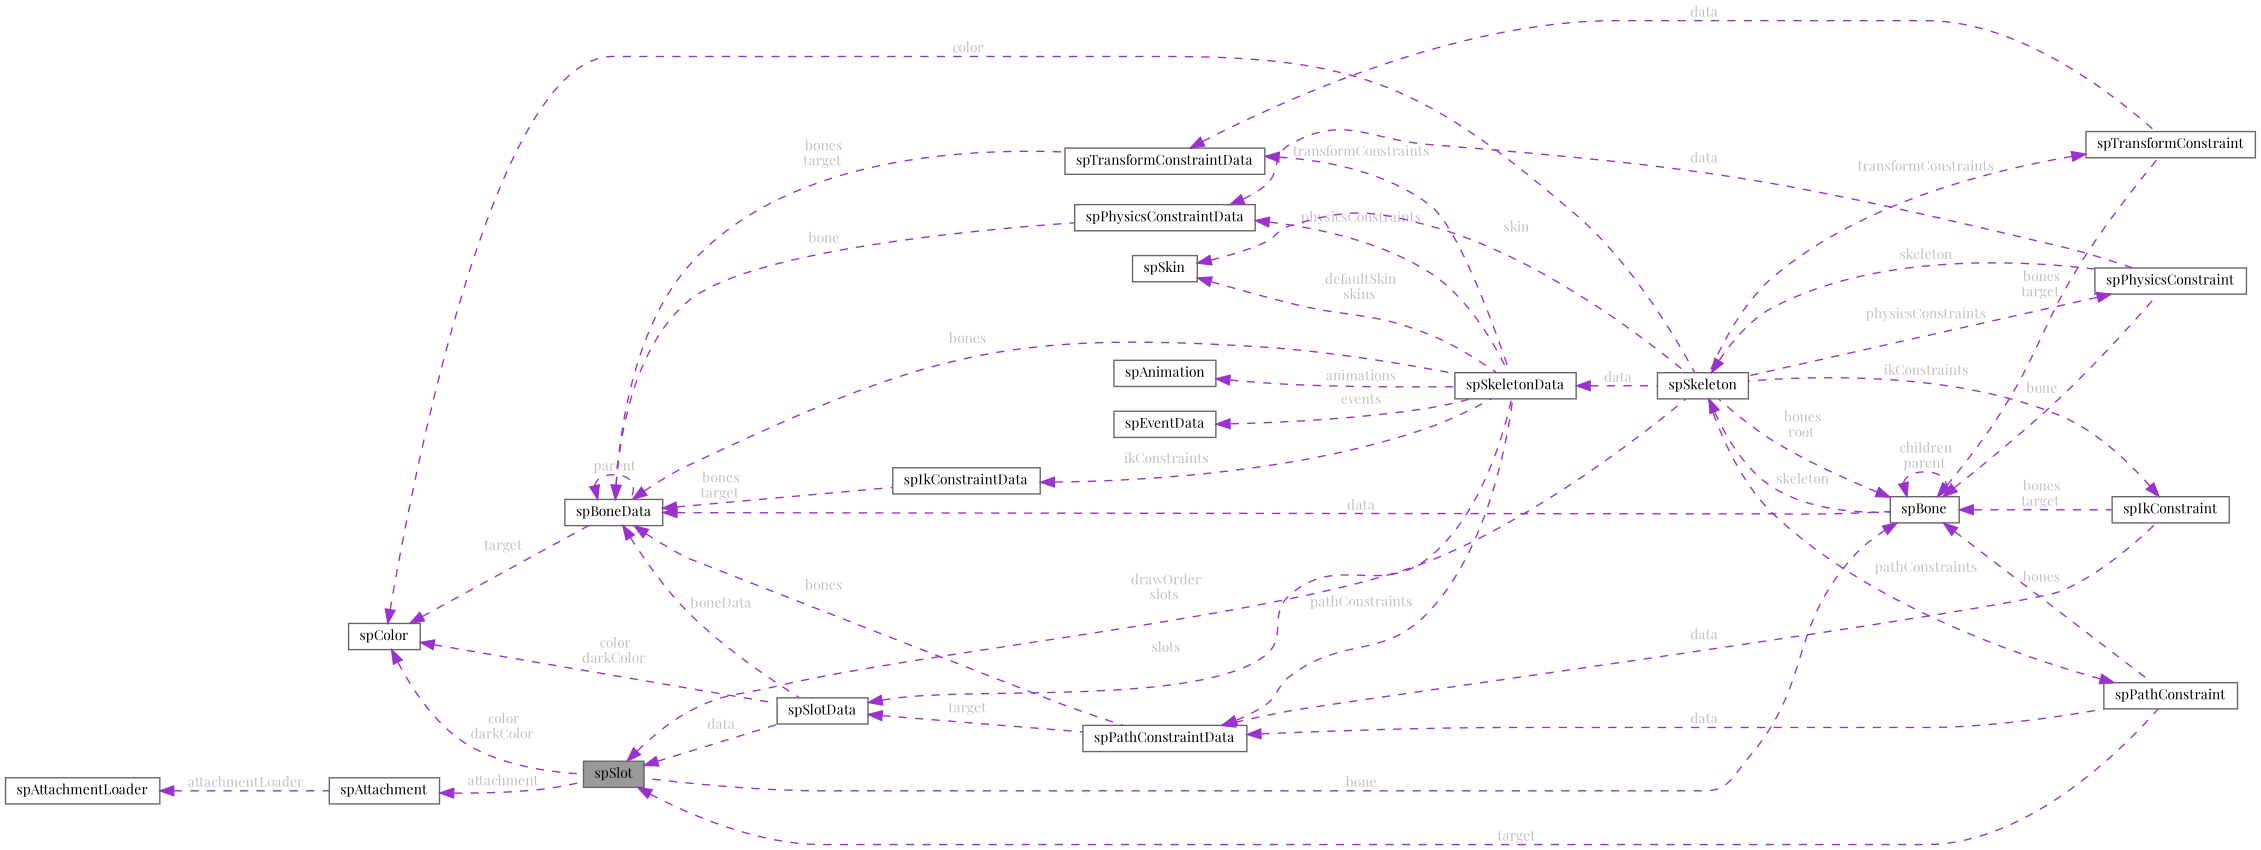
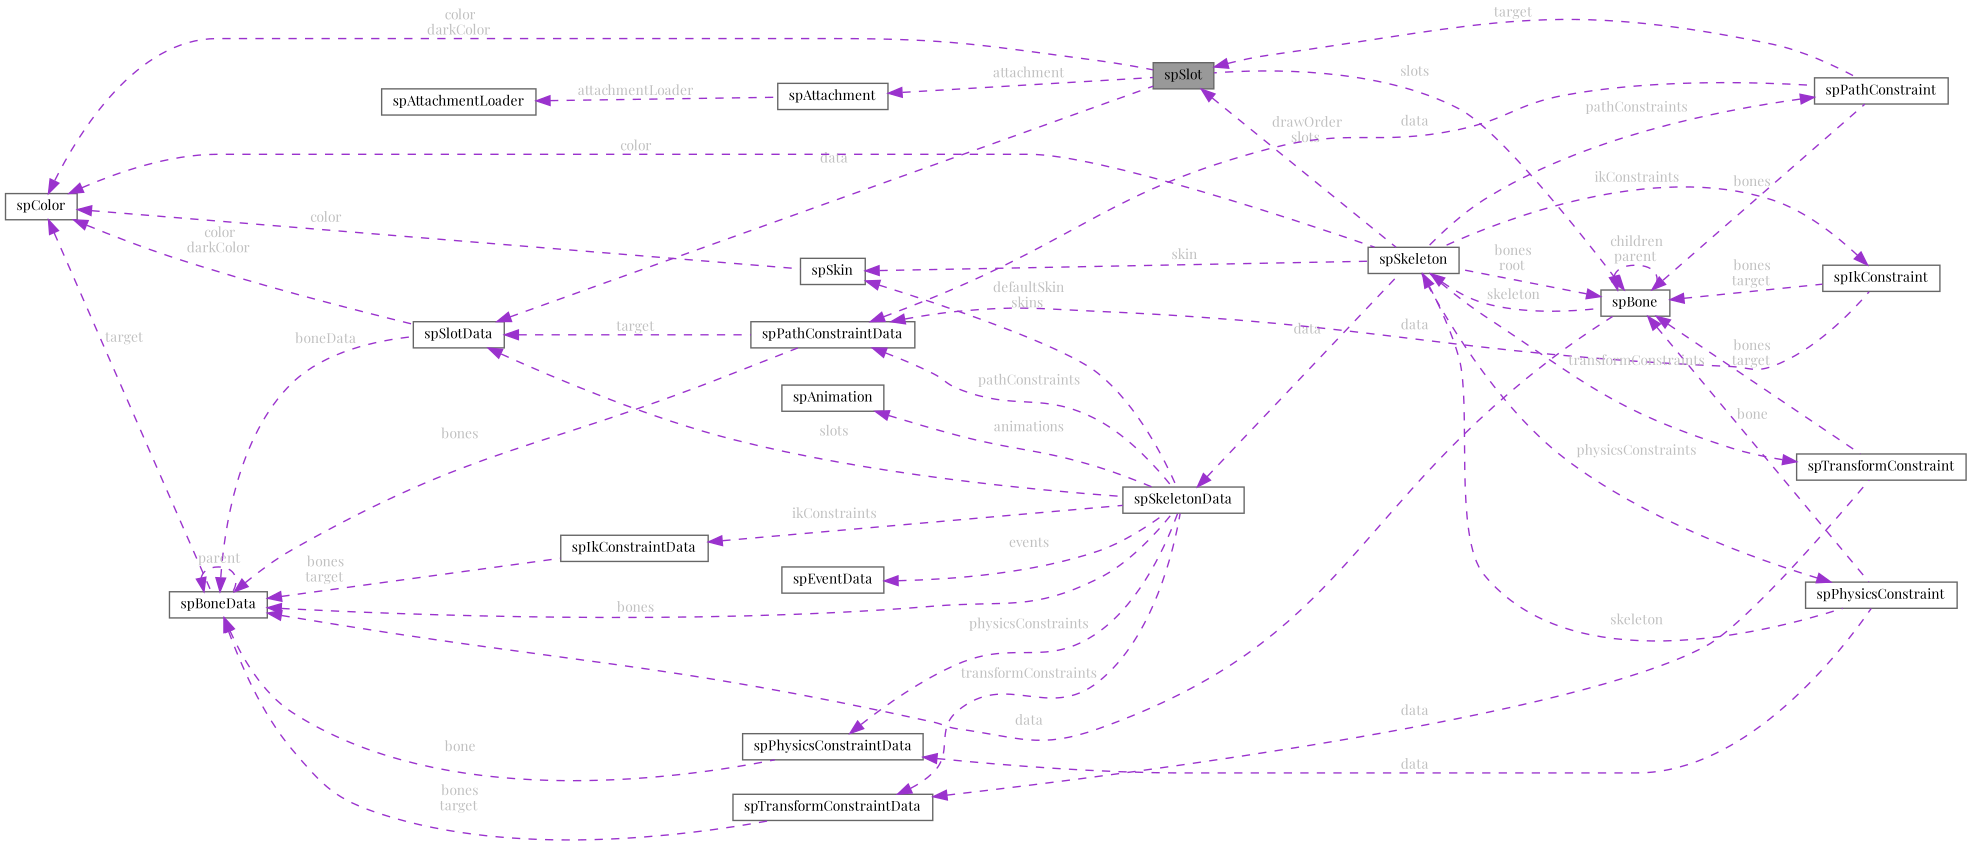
none -> (446, 240)
(718, 743) -> (832, 202)
(1360, 783) -> (1414, 72)
